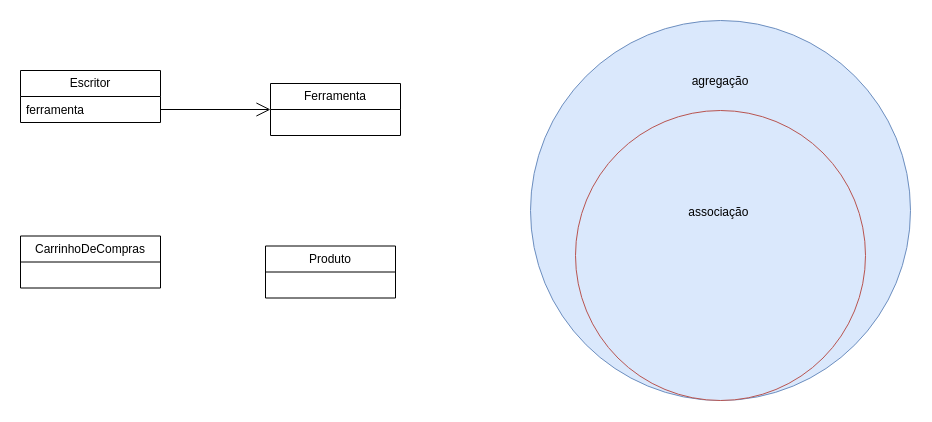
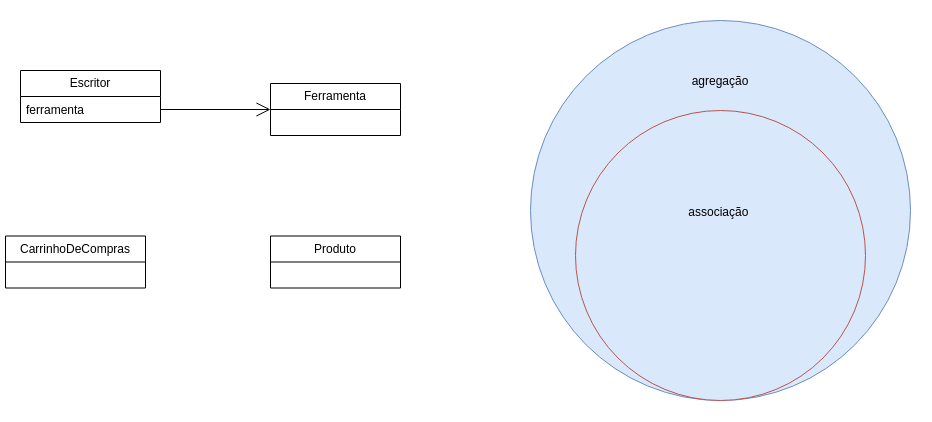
(91, 262) -> (76, 262)
(331, 272) -> (336, 262)
